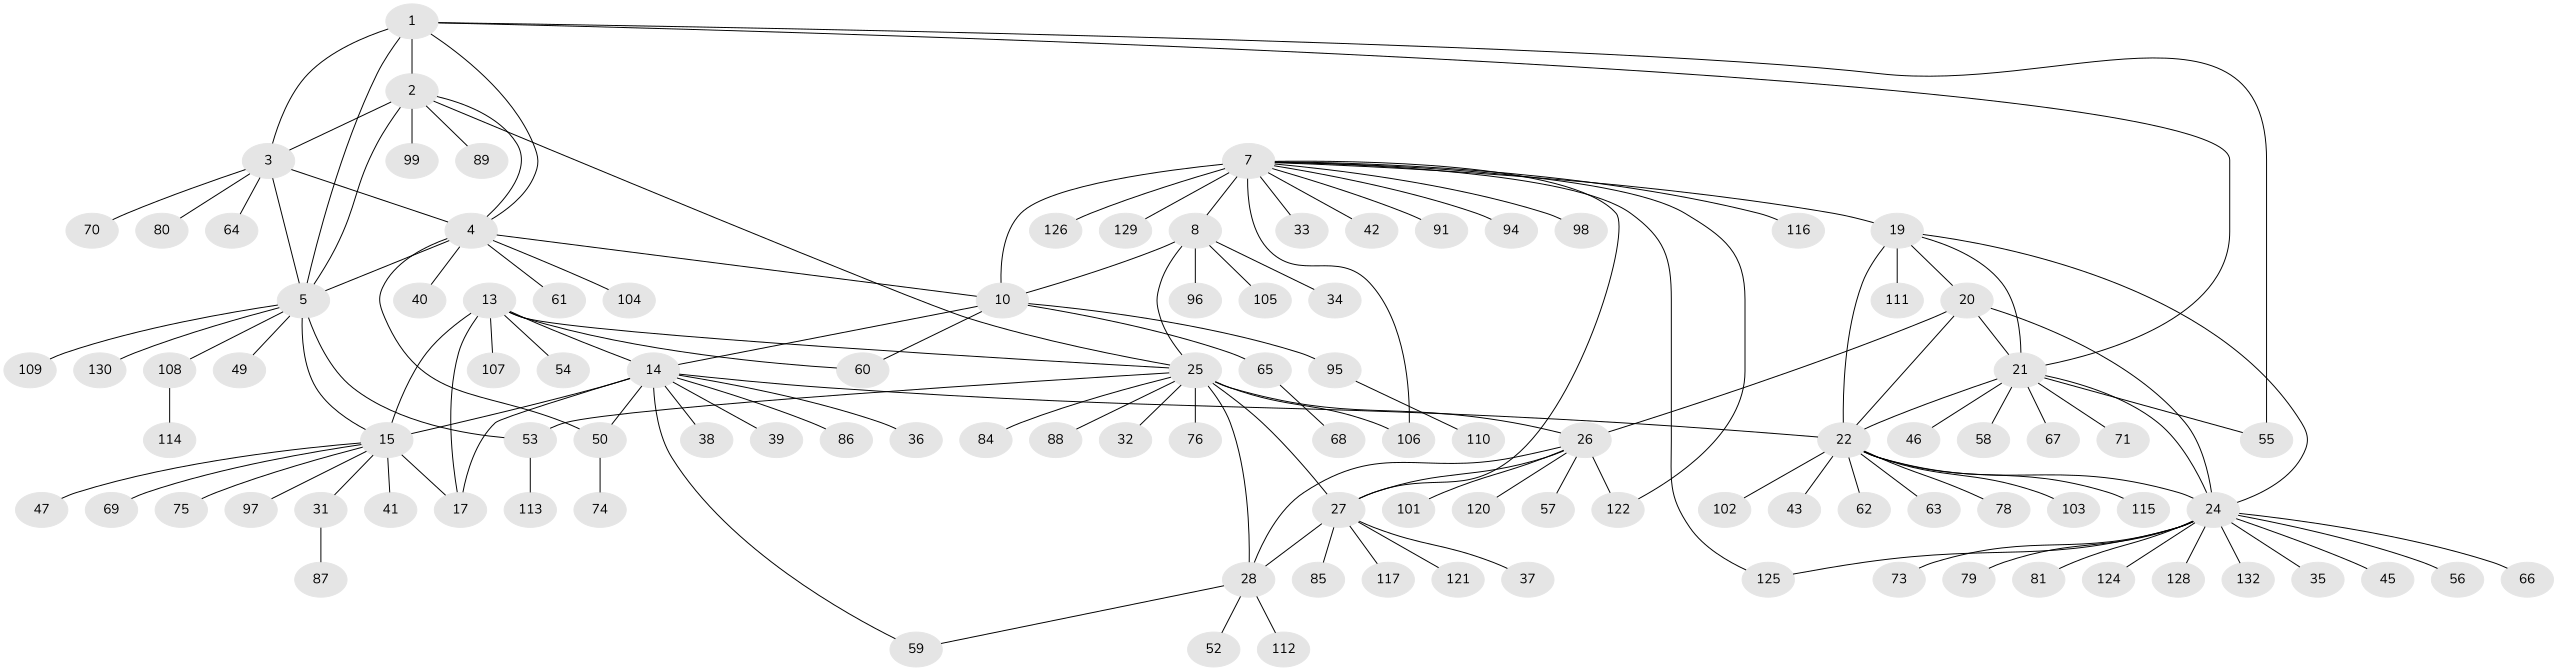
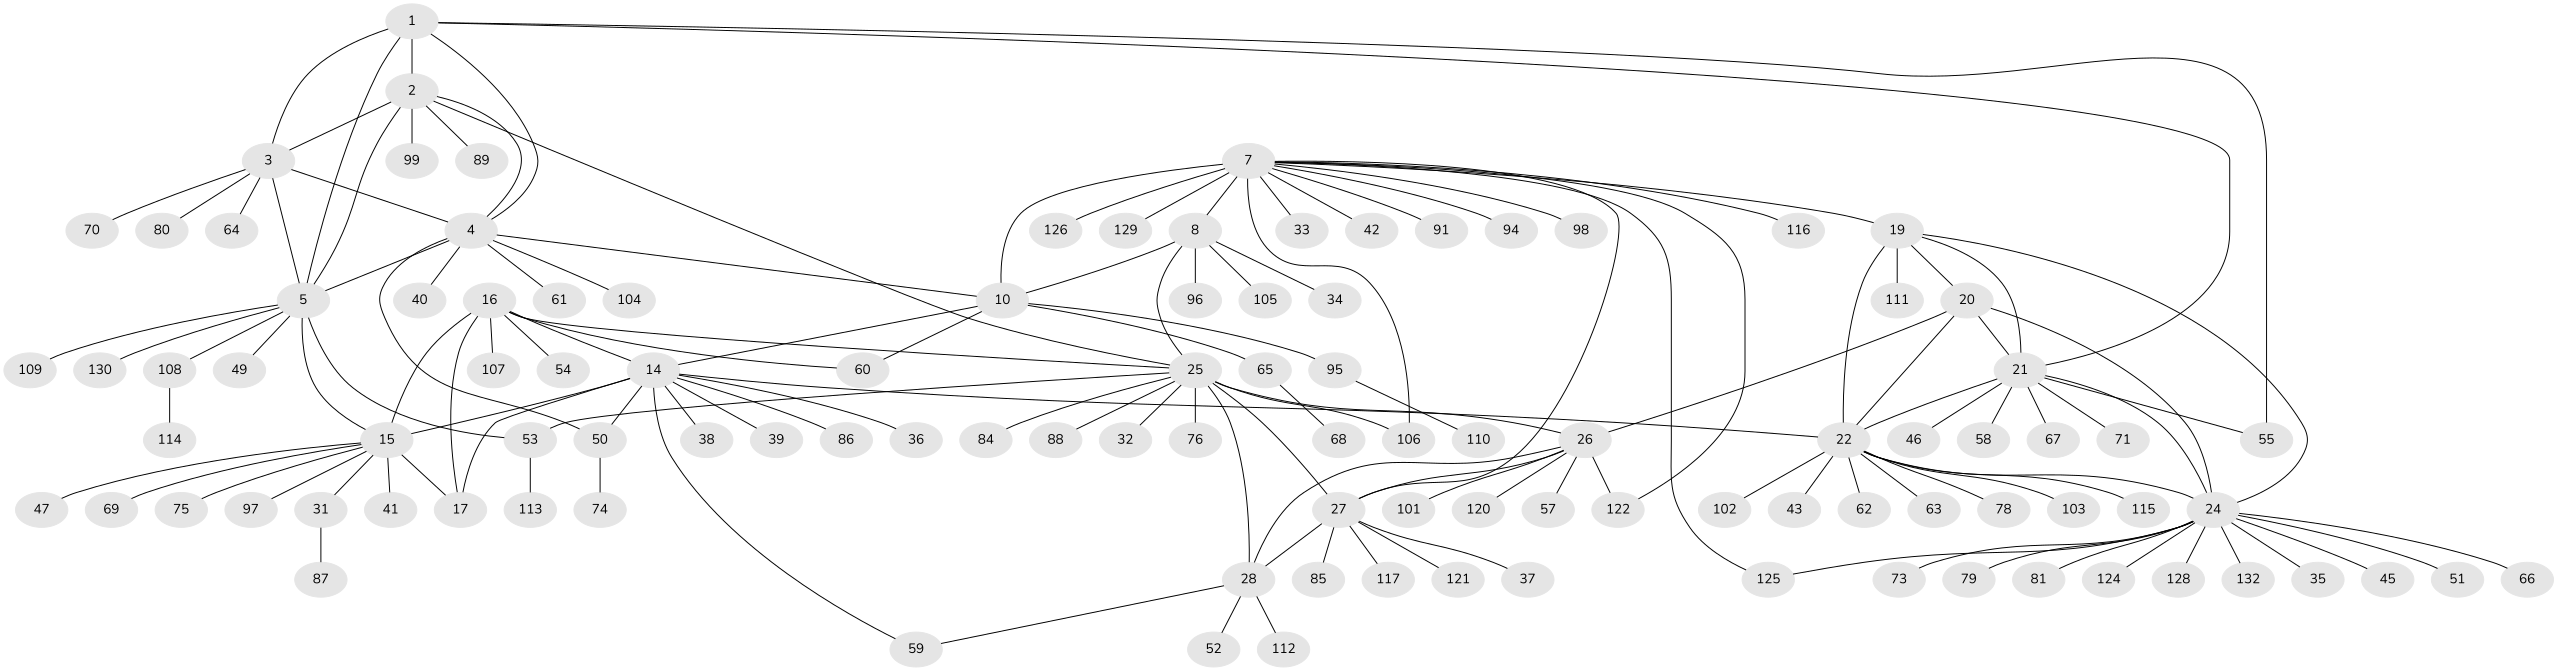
(490, 301) -> (490, 301)
(2458, 580) -> (2458, 580)
